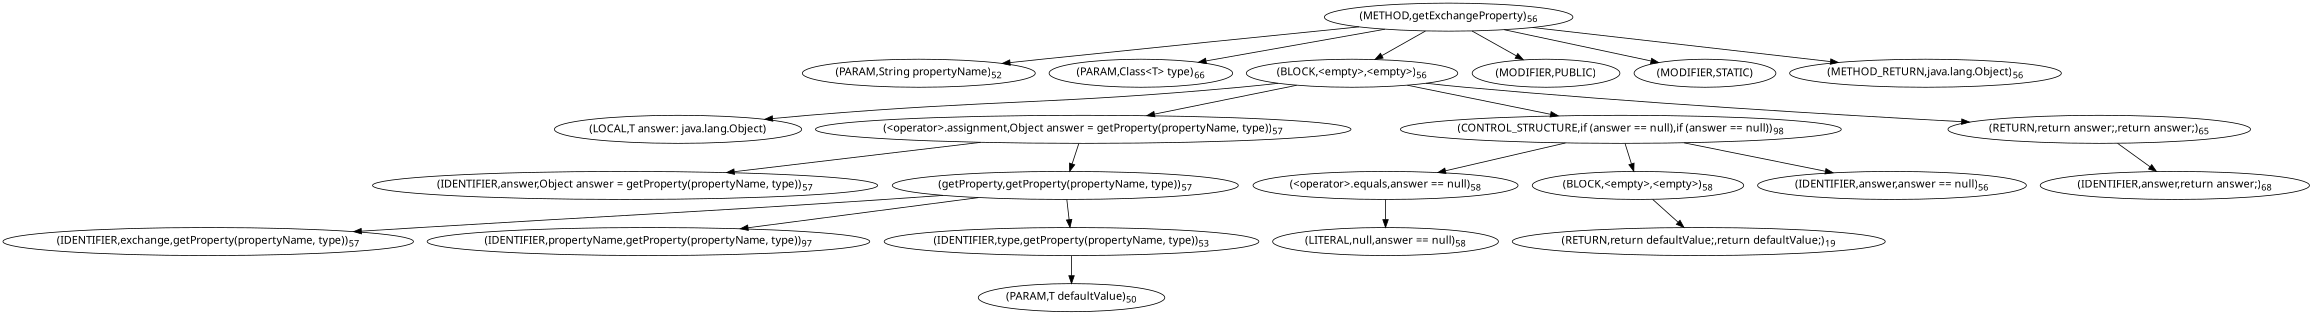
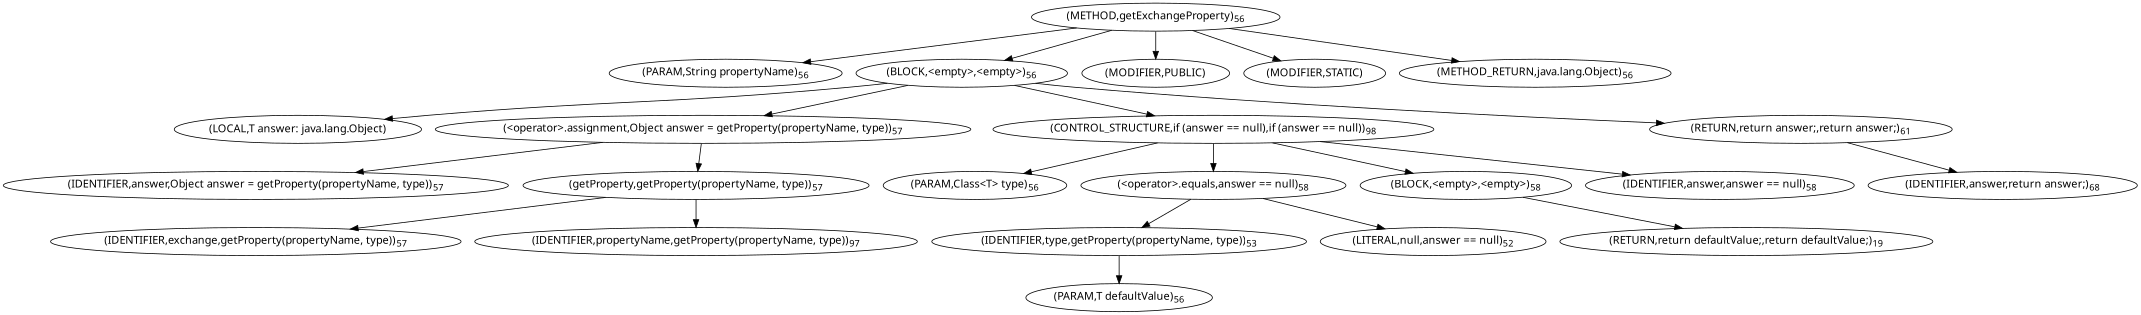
(1296, 45) -> (1094, 157)
(997, 72) -> (804, 72)
(1200, 72) -> (1034, 184)
(2204, 128) -> (1906, 128)
(1984, 184) -> (1811, 184)
(1068, 210) -> (1170, 211)
(1461, 240) -> (1508, 240)
(1132, 296) -> (1179, 296)
